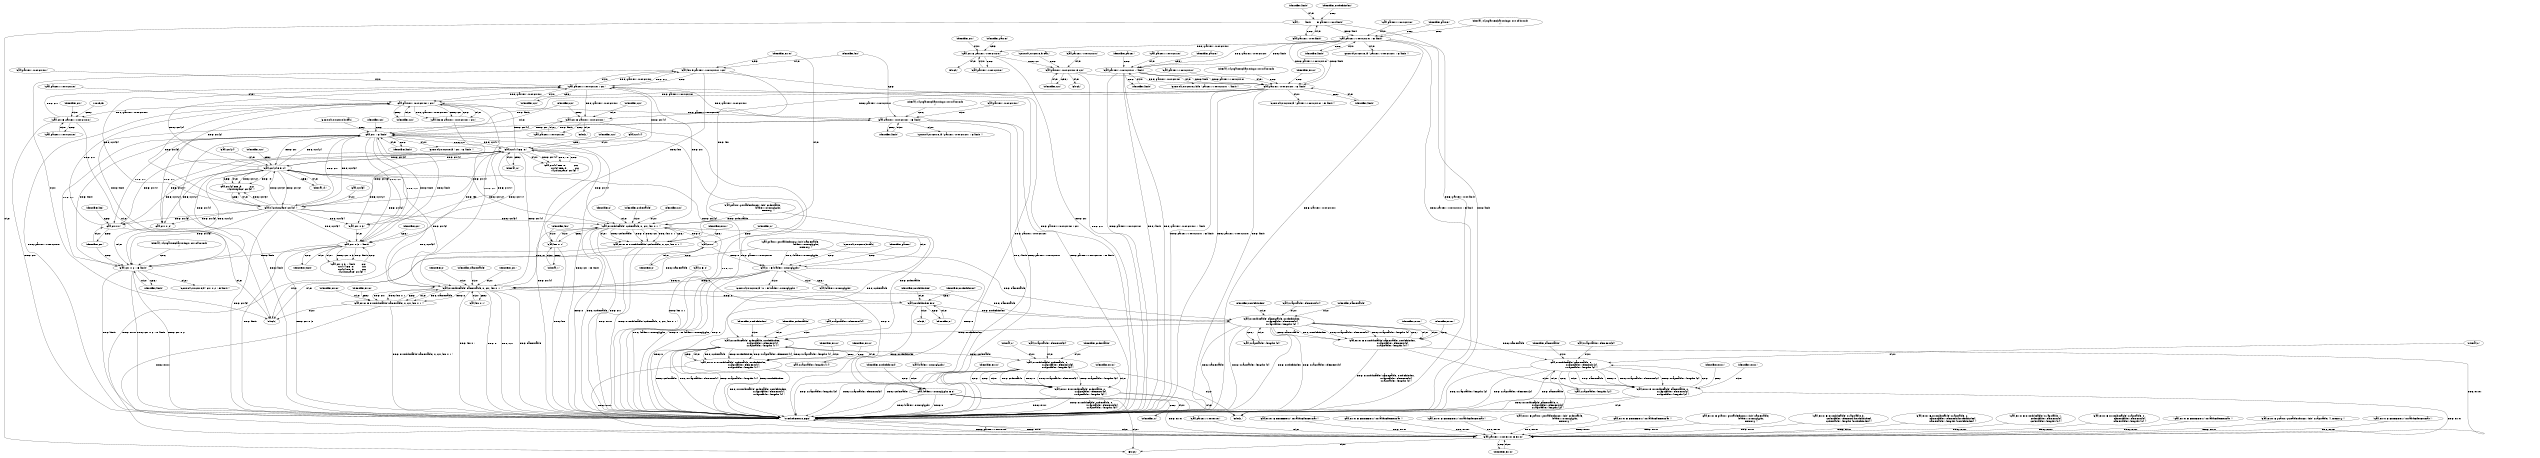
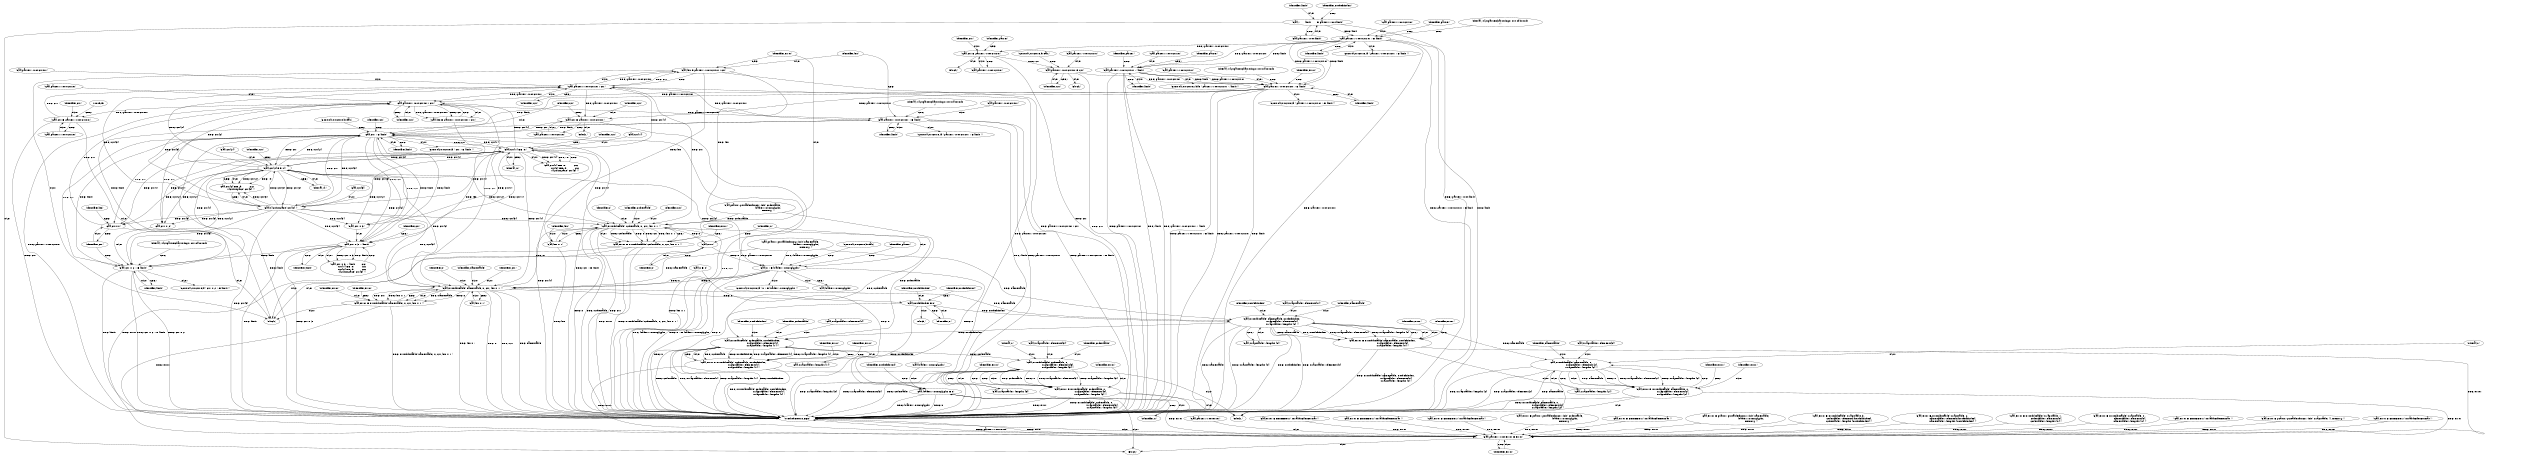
(554, 268) -> none
none -> (1011, 392)
